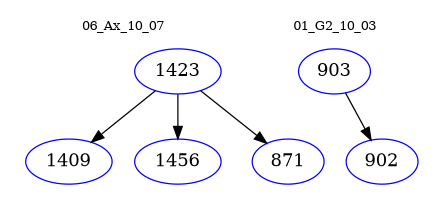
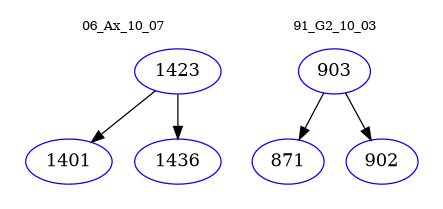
(335, 27) -> (335, 27)
(223, 109) -> (314, 111)
(69, 162) -> (69, 162)
(178, 162) -> (178, 162)
